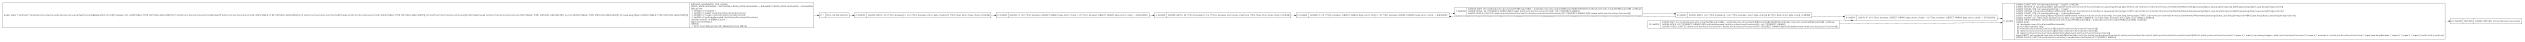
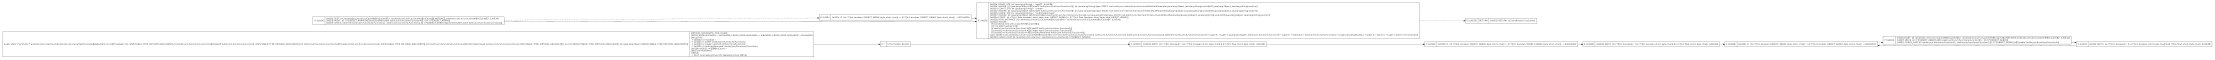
(1827, 16) -> none
(2023, 22) -> (999, 22)
